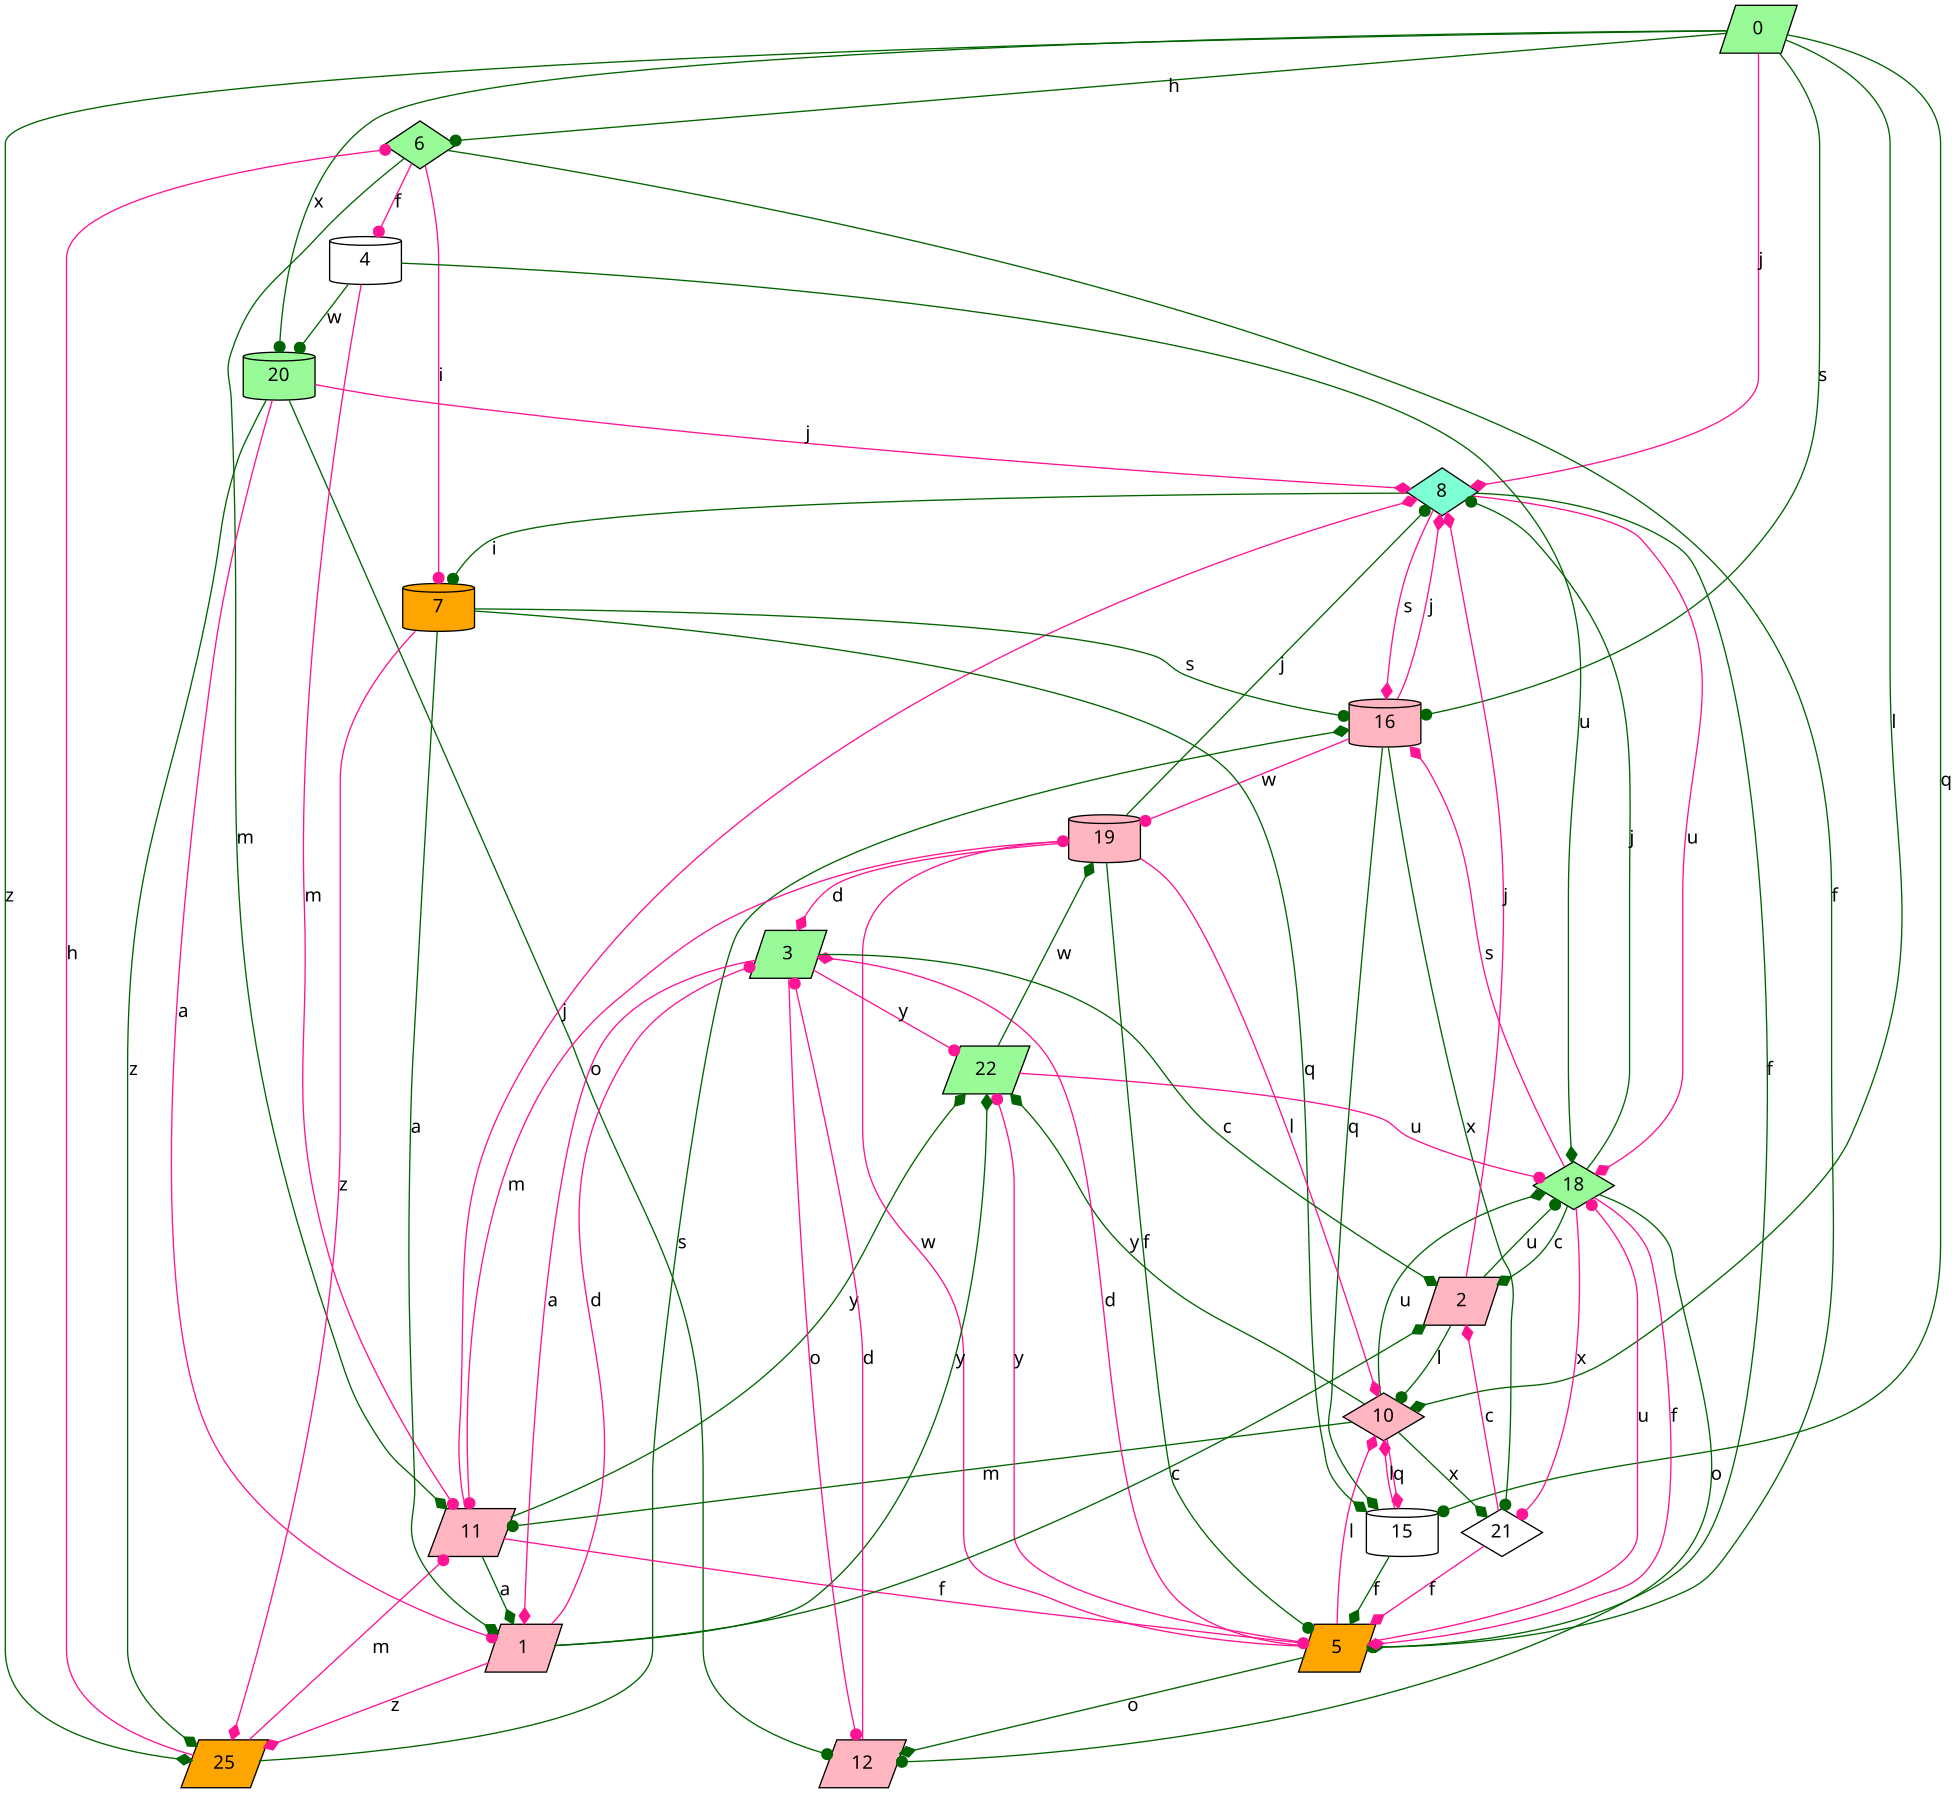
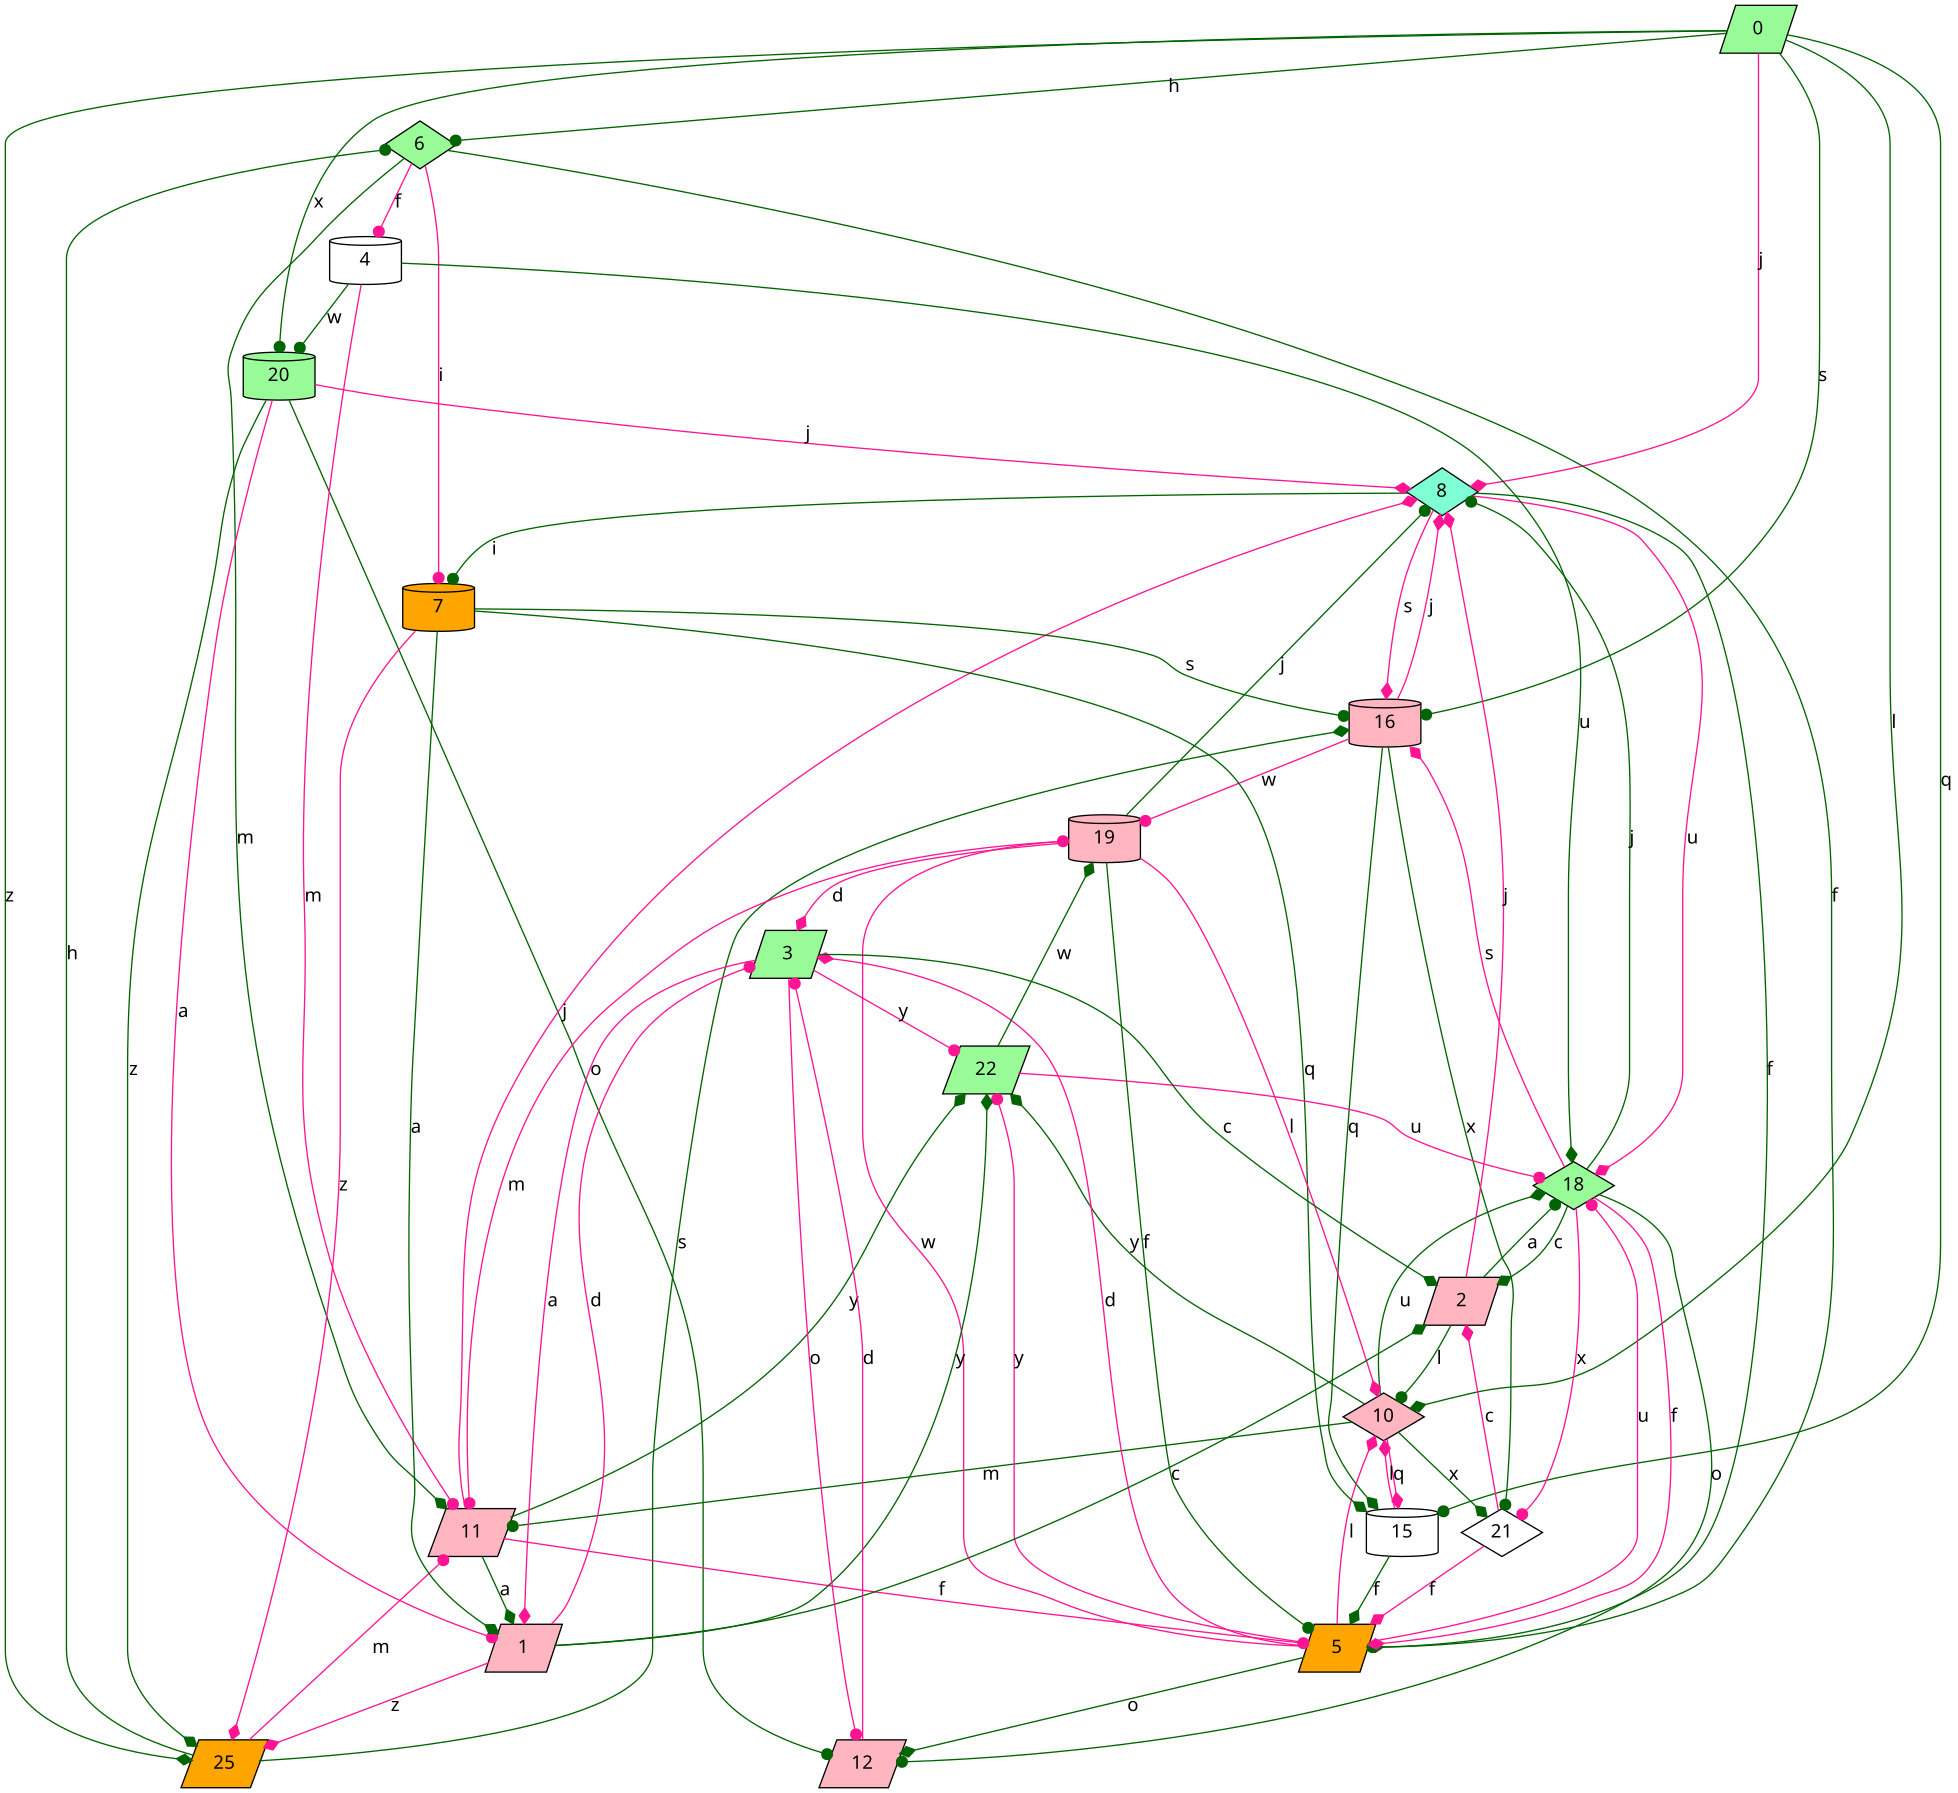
(66, 871) -> (66, 871)
(1533, 1243) -> (1533, 1243)
